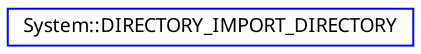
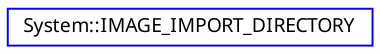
(211, 27) -> (190, 27)
